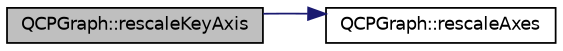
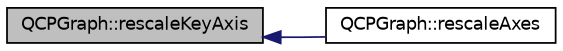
(285, 14) -> (303, 37)
